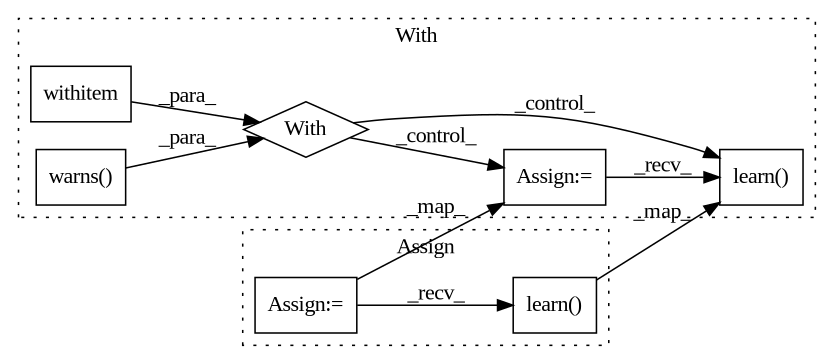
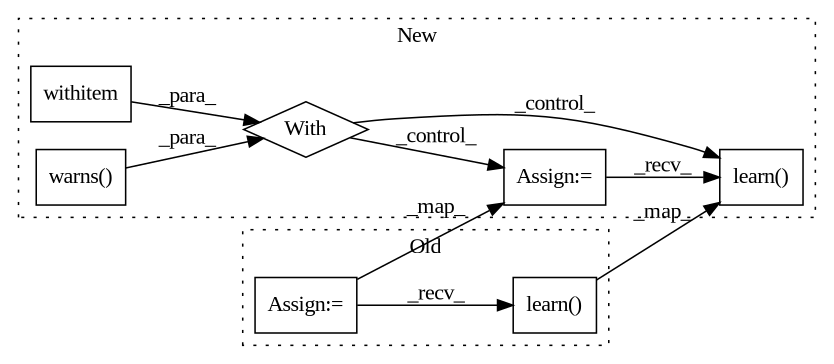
(417, 36) -> (417, 36)
(426, 247) -> (426, 247)
